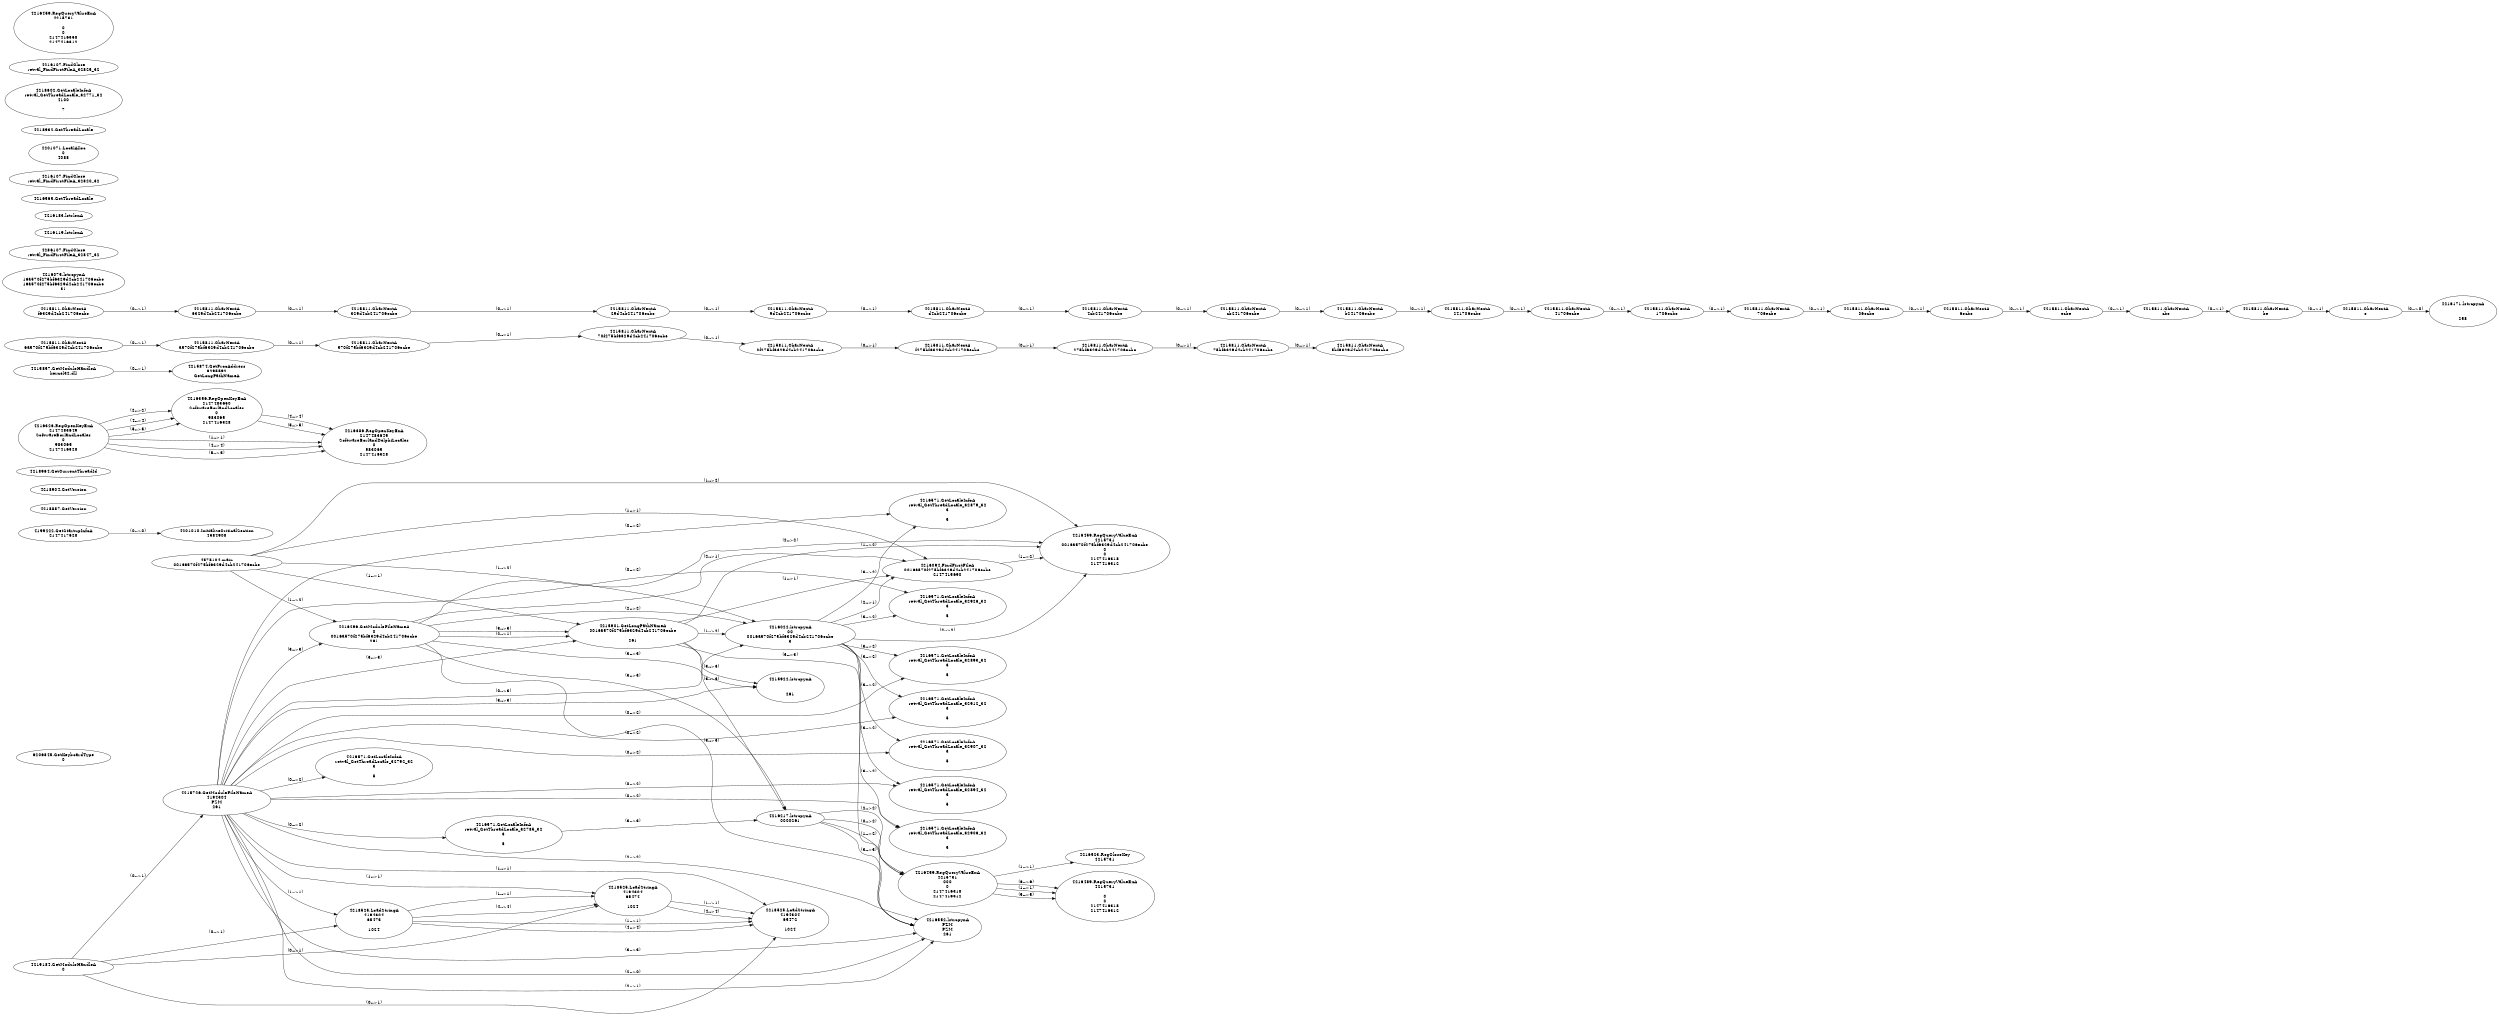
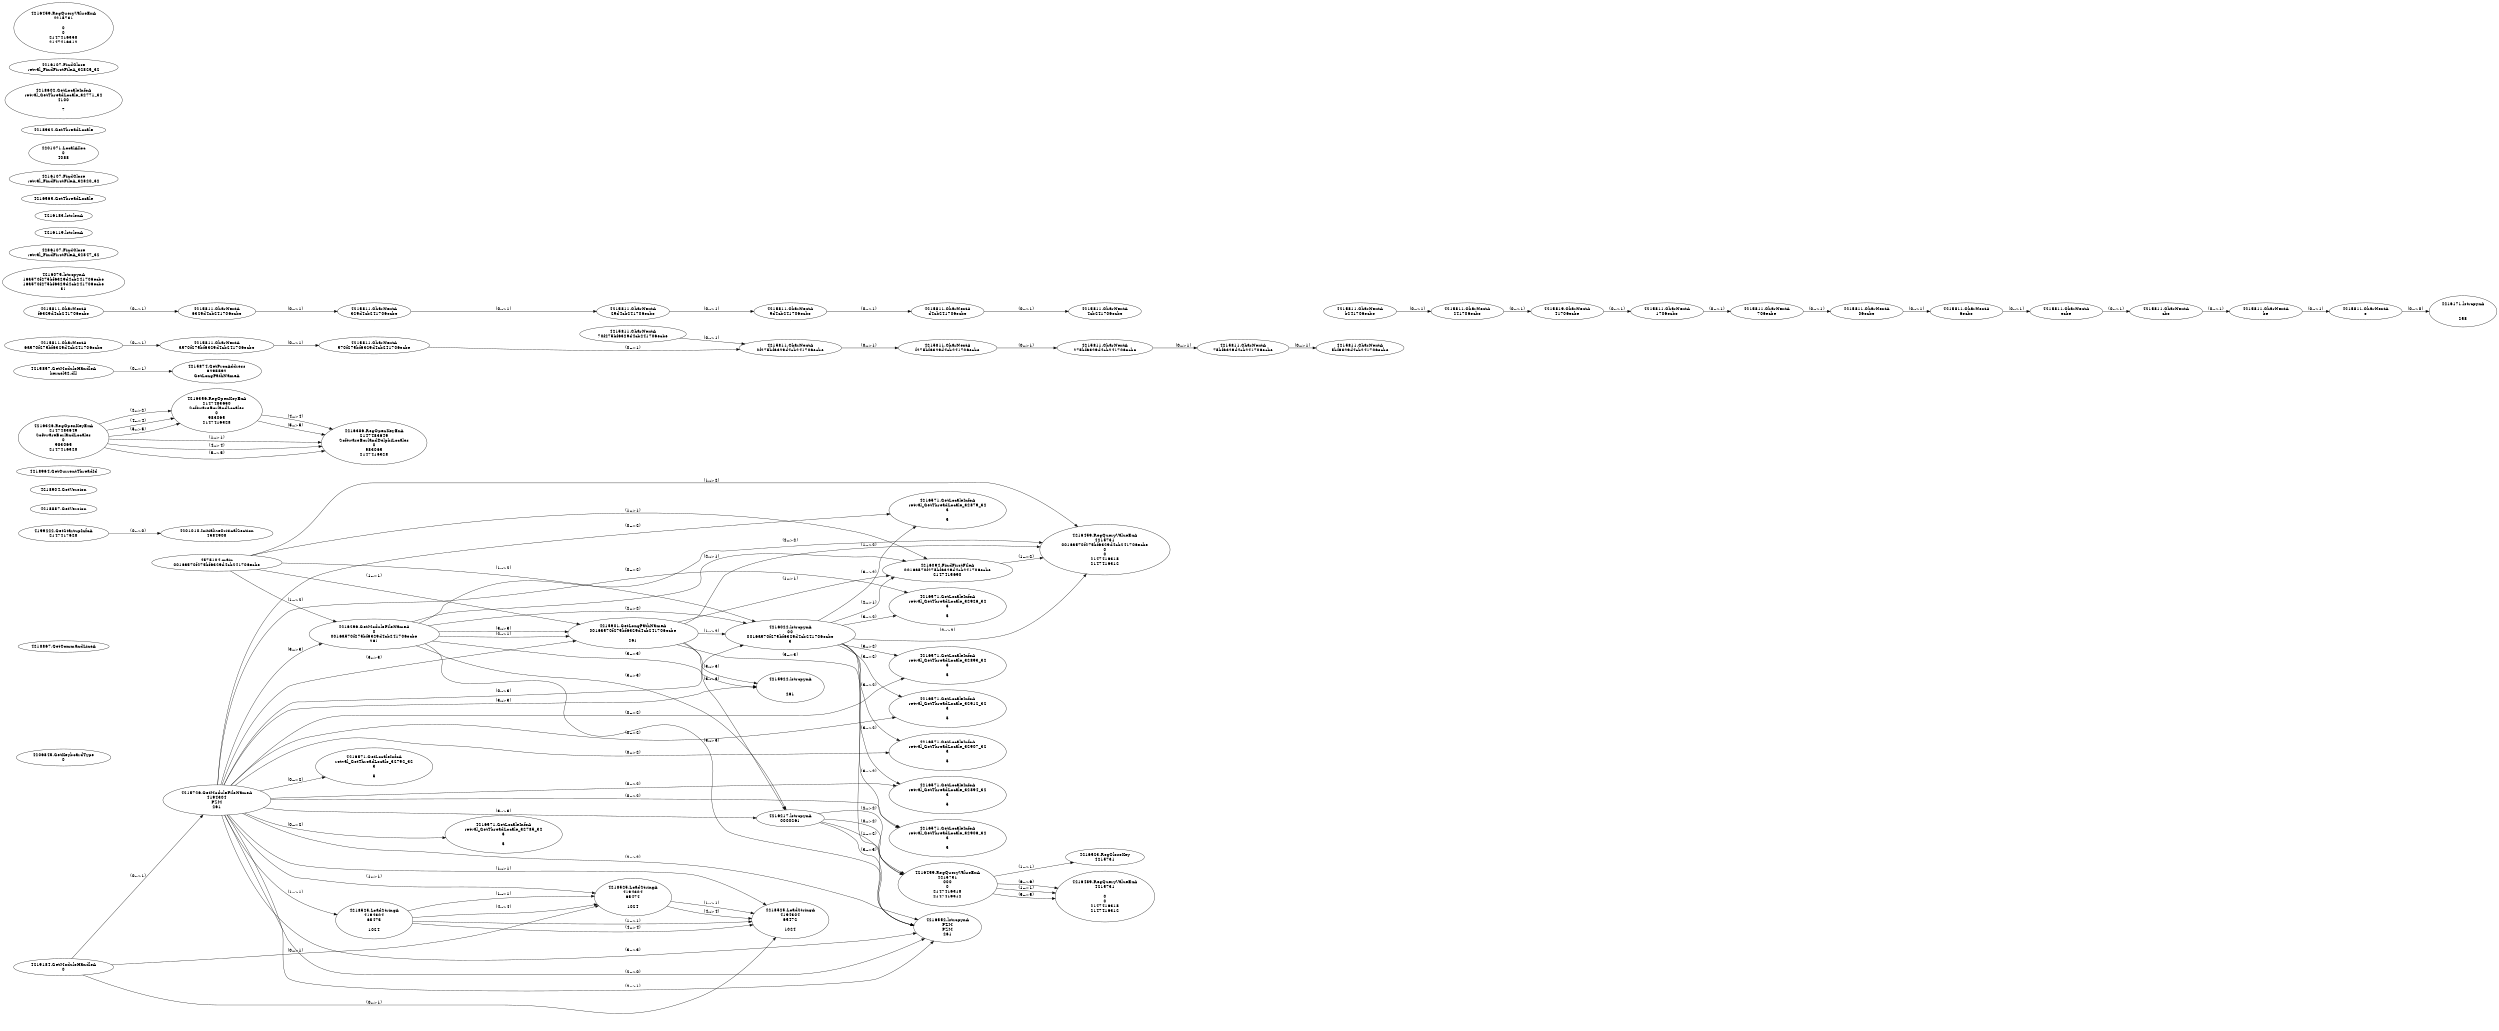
(1243, 311) -> none
(1567, 311) -> (1567, 311)
(503, 340) -> (582, 350)
none -> (64, 647)
(64, 758) -> (64, 758)
(658, 826) -> (508, 815)
(218, 944) -> none
